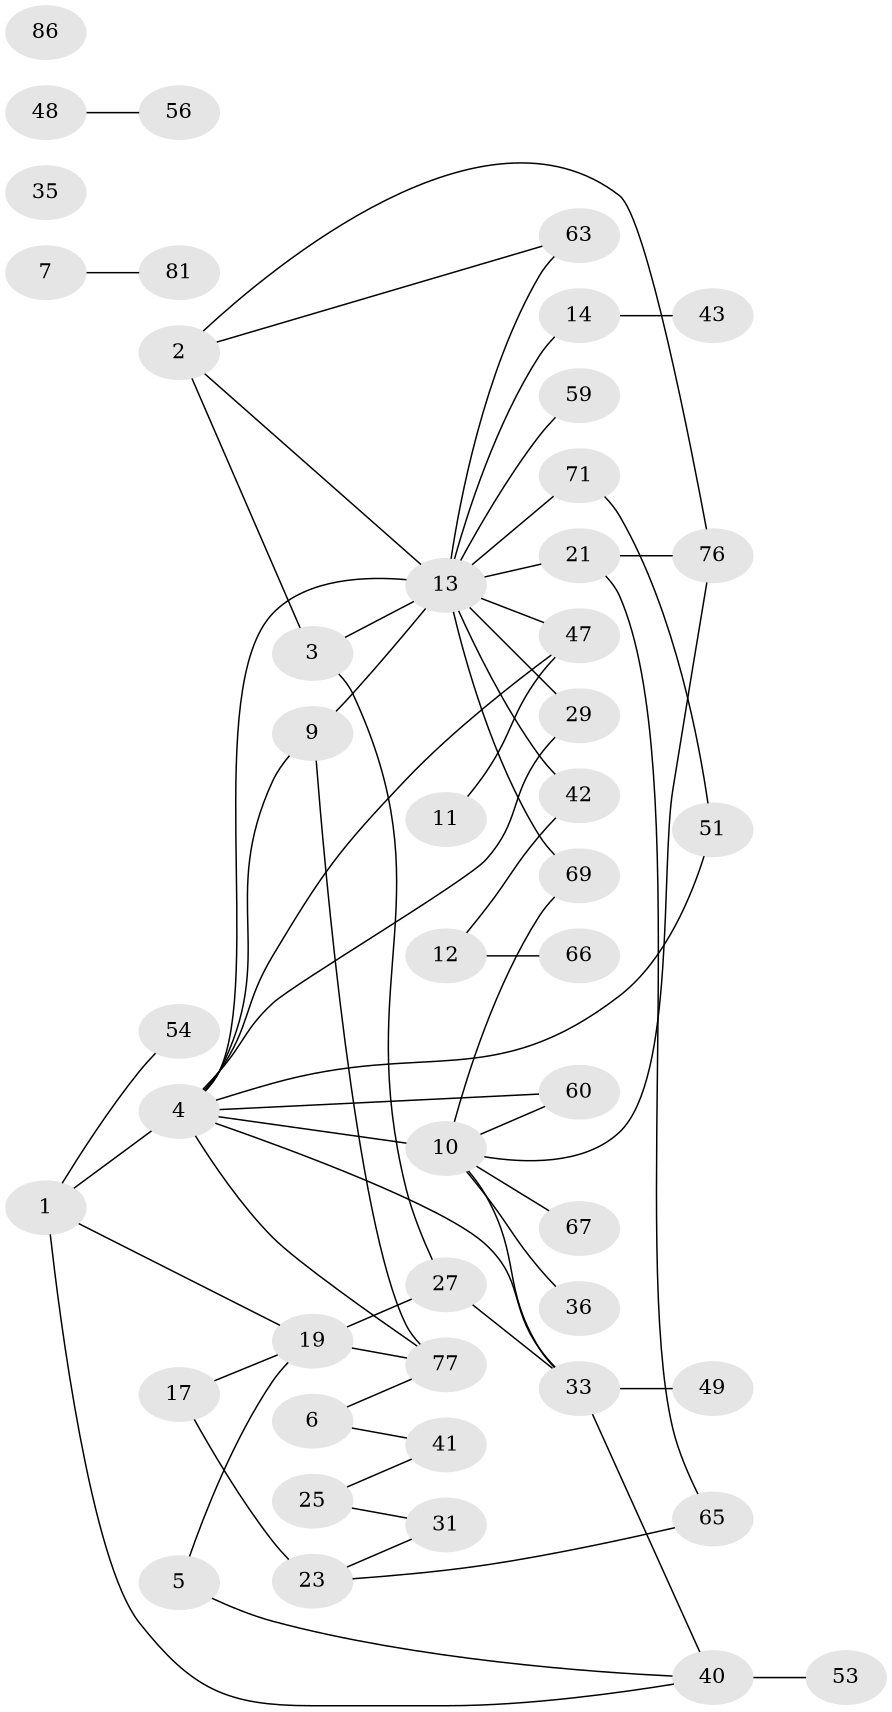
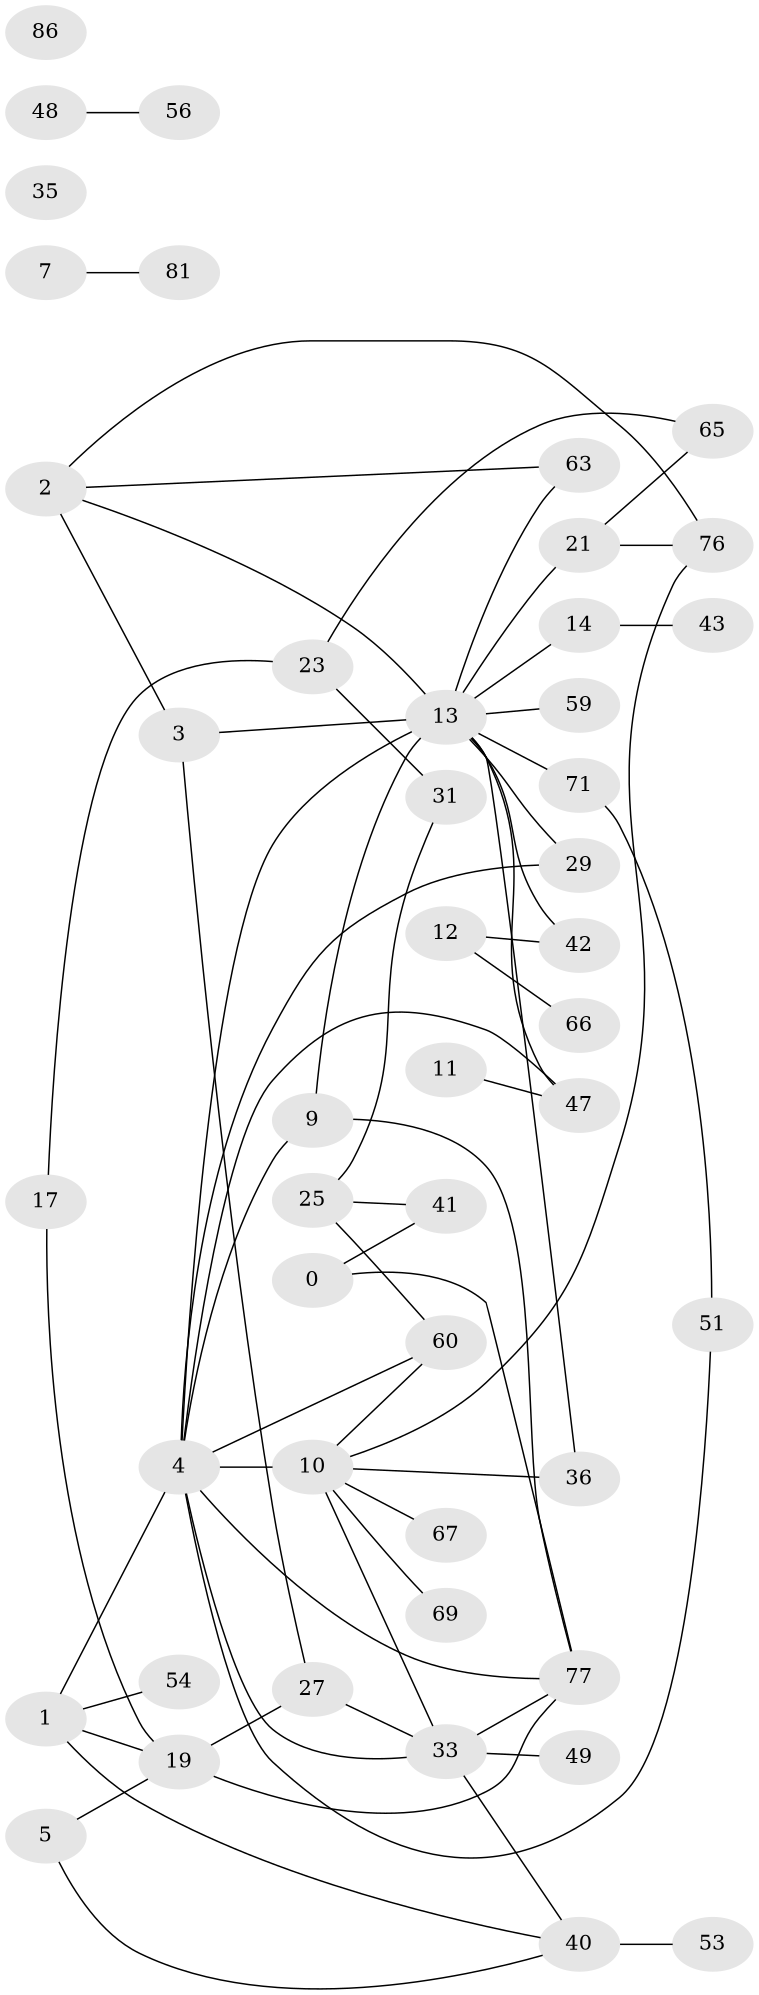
(492, 738) -> (529, 1074)
none -> (374, 1264)
(313, 1421) -> (313, 1280)
none -> (513, 1715)
